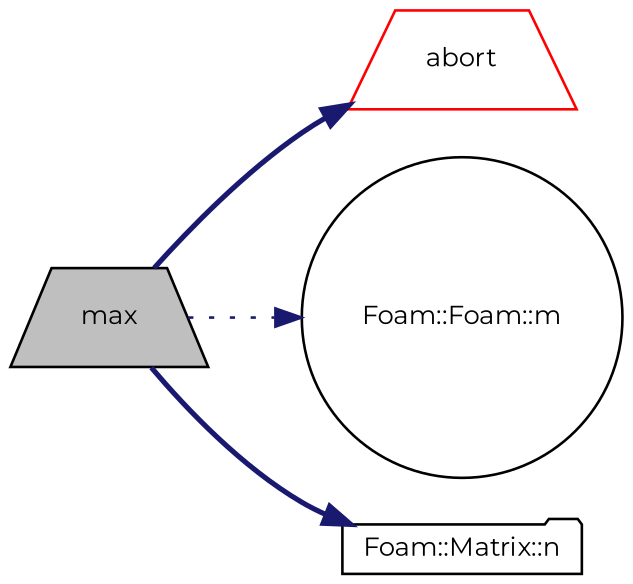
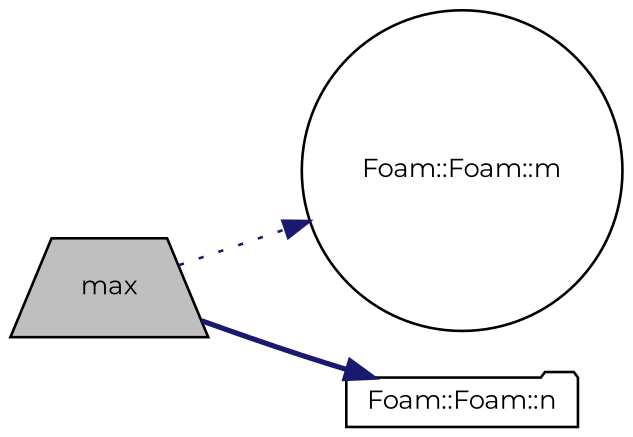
(462, 60) -> none
(462, 549) -> (462, 402)
